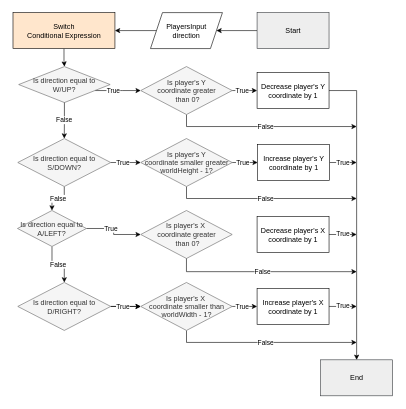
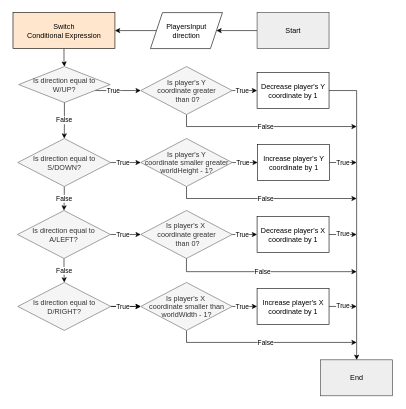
(52, 229) -> (64, 235)
none -> (242, 235)
